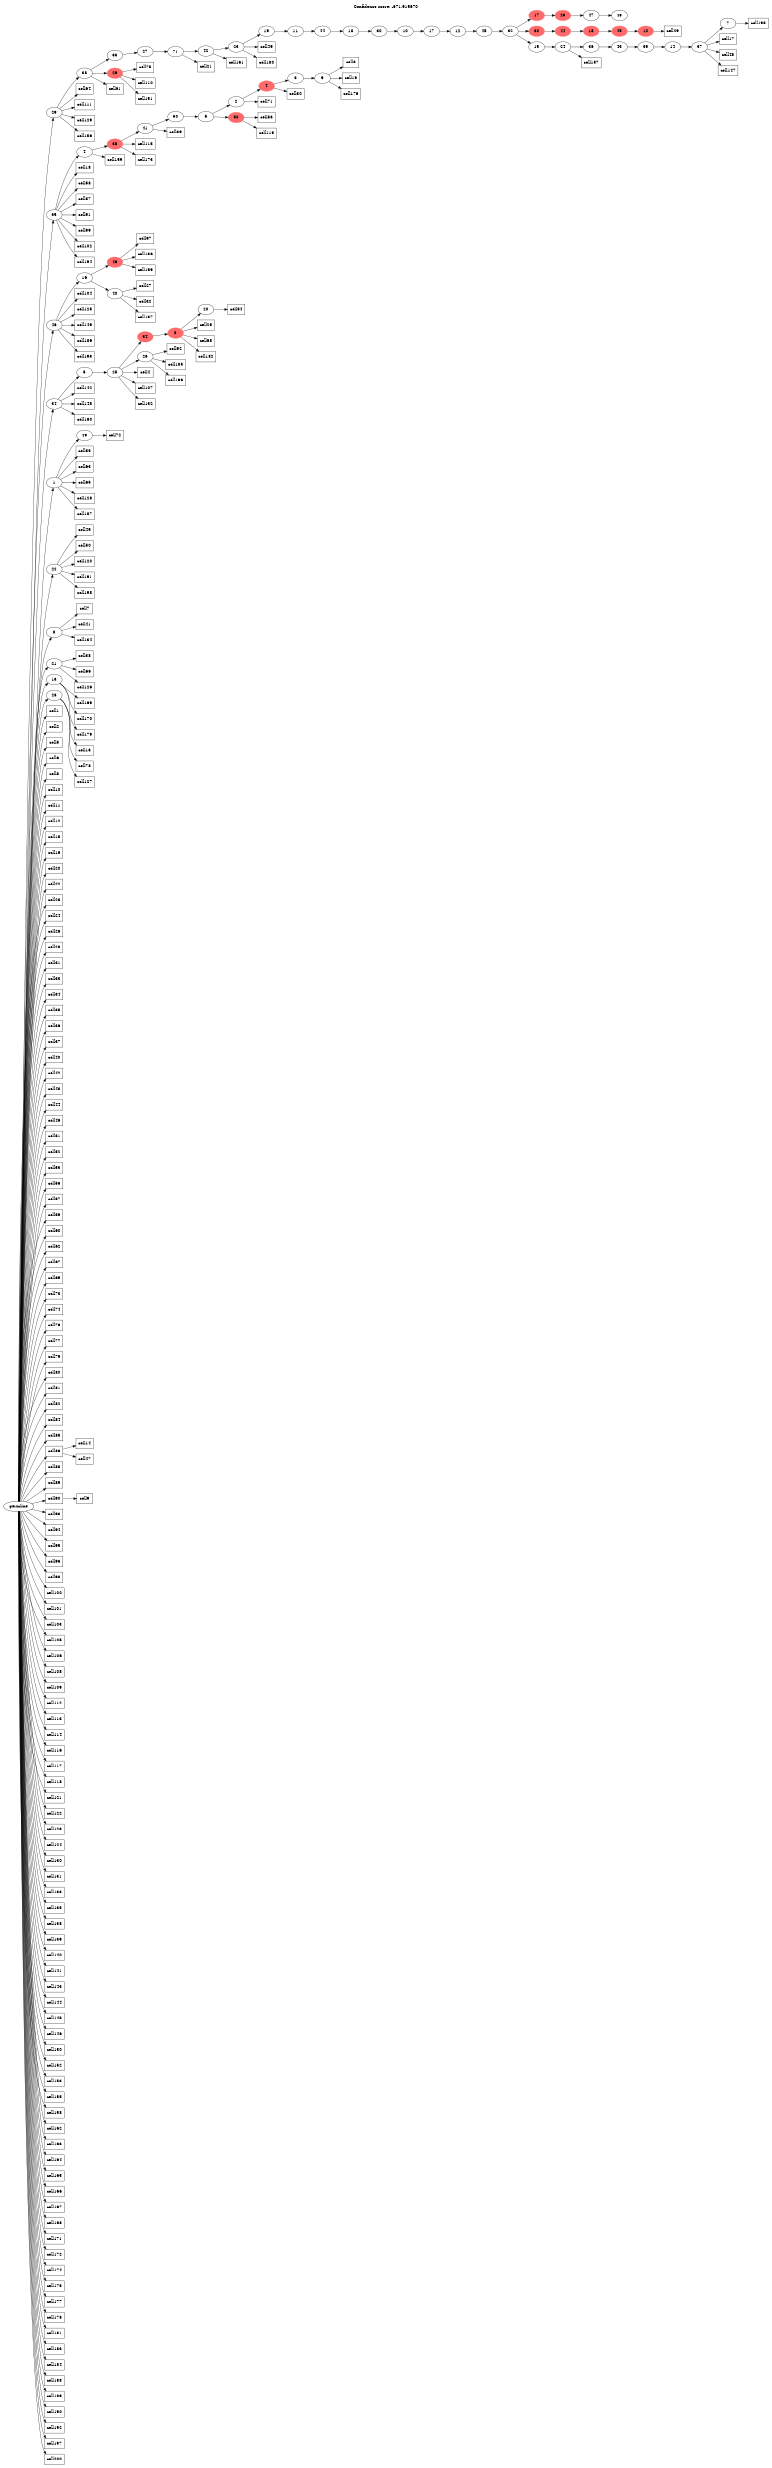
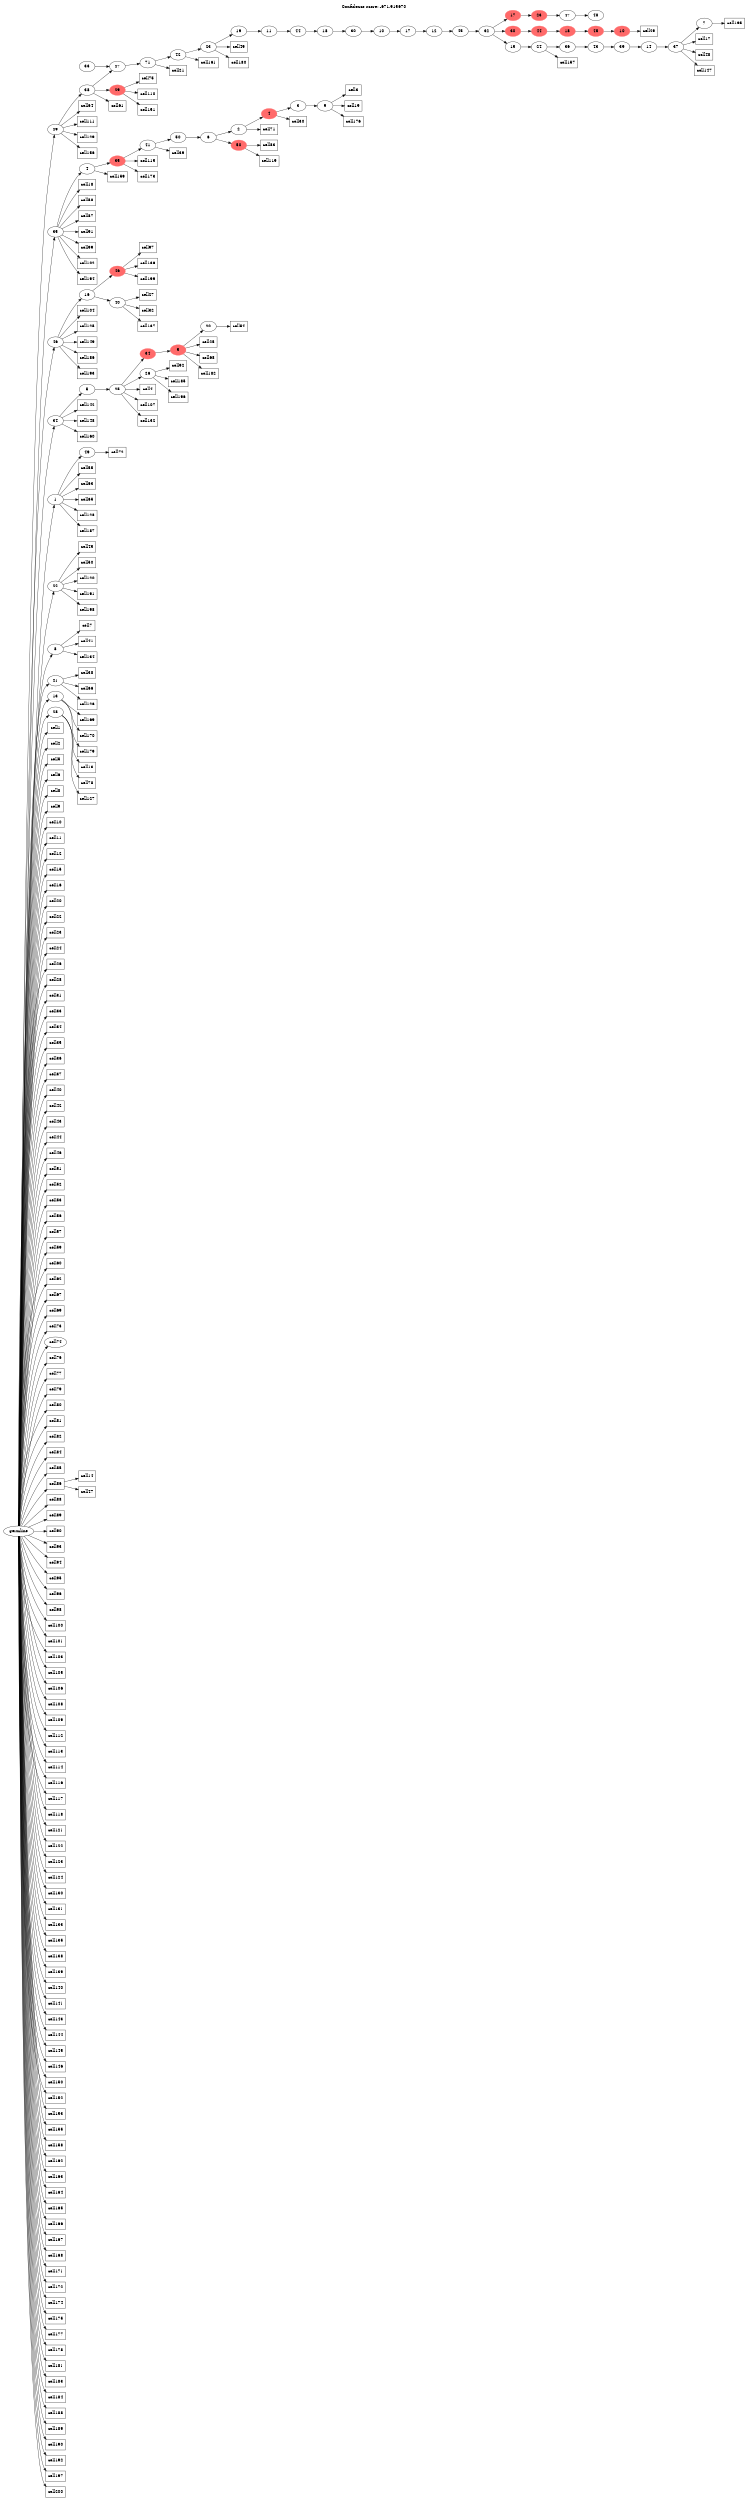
(98, 65) -> (101, 79)
(54, 1310) -> (56, 1342)
(68, 1499) -> (25, 1169)
